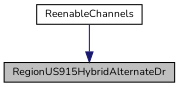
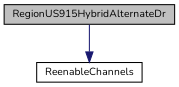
(89, 38) -> (89, 38)
